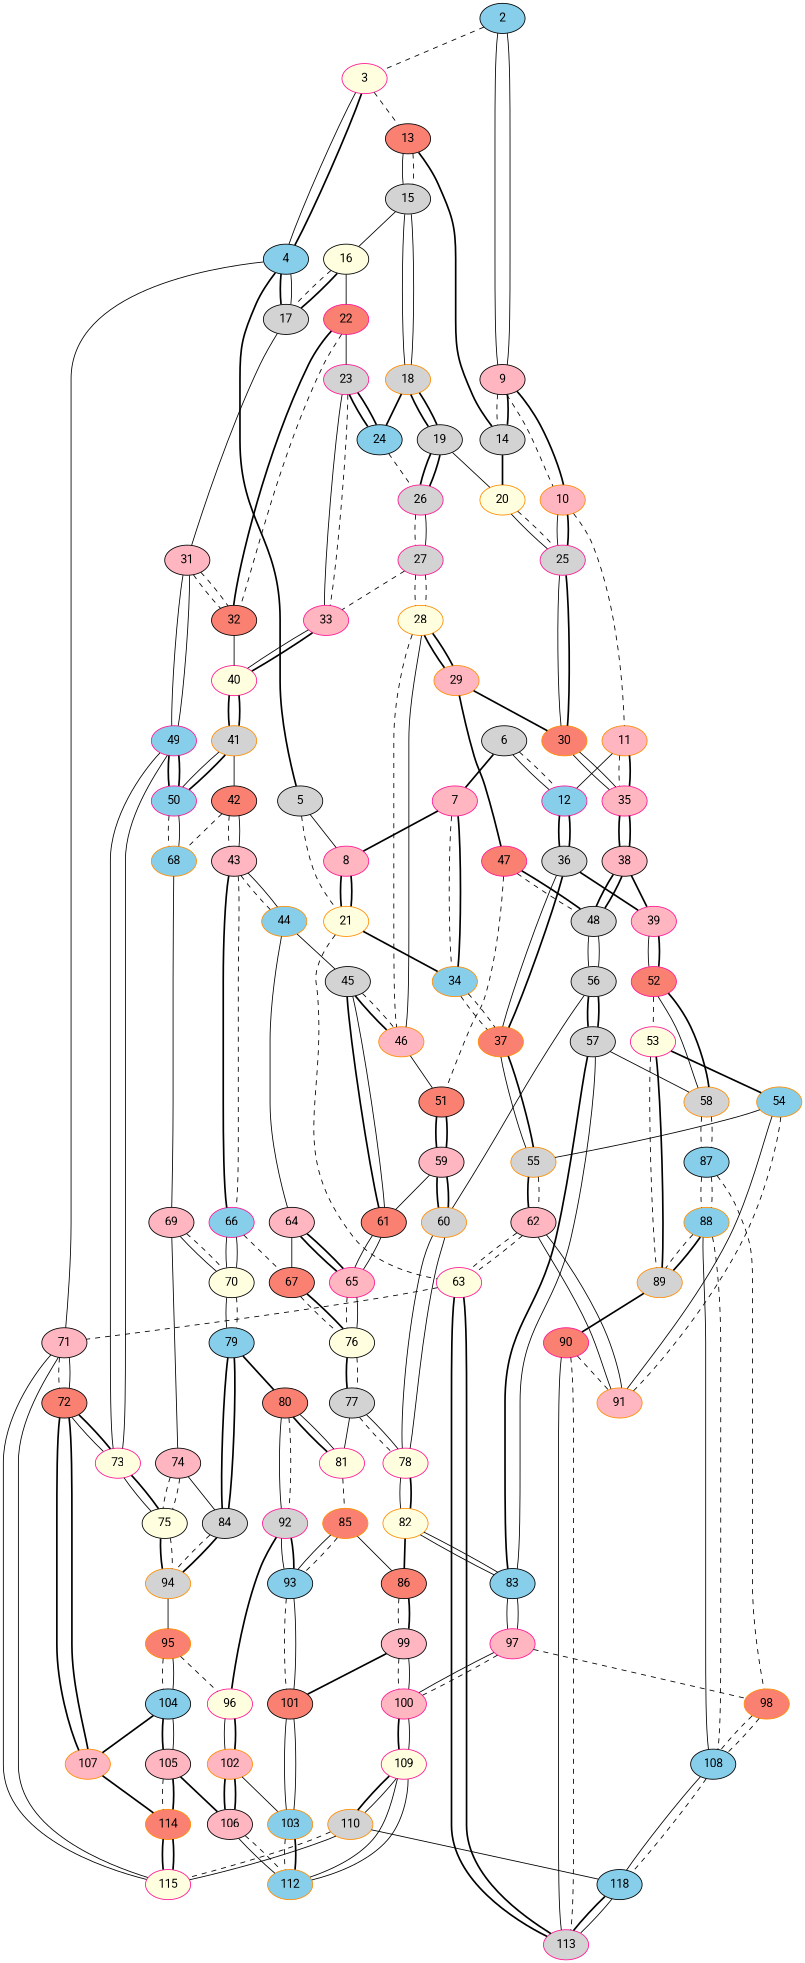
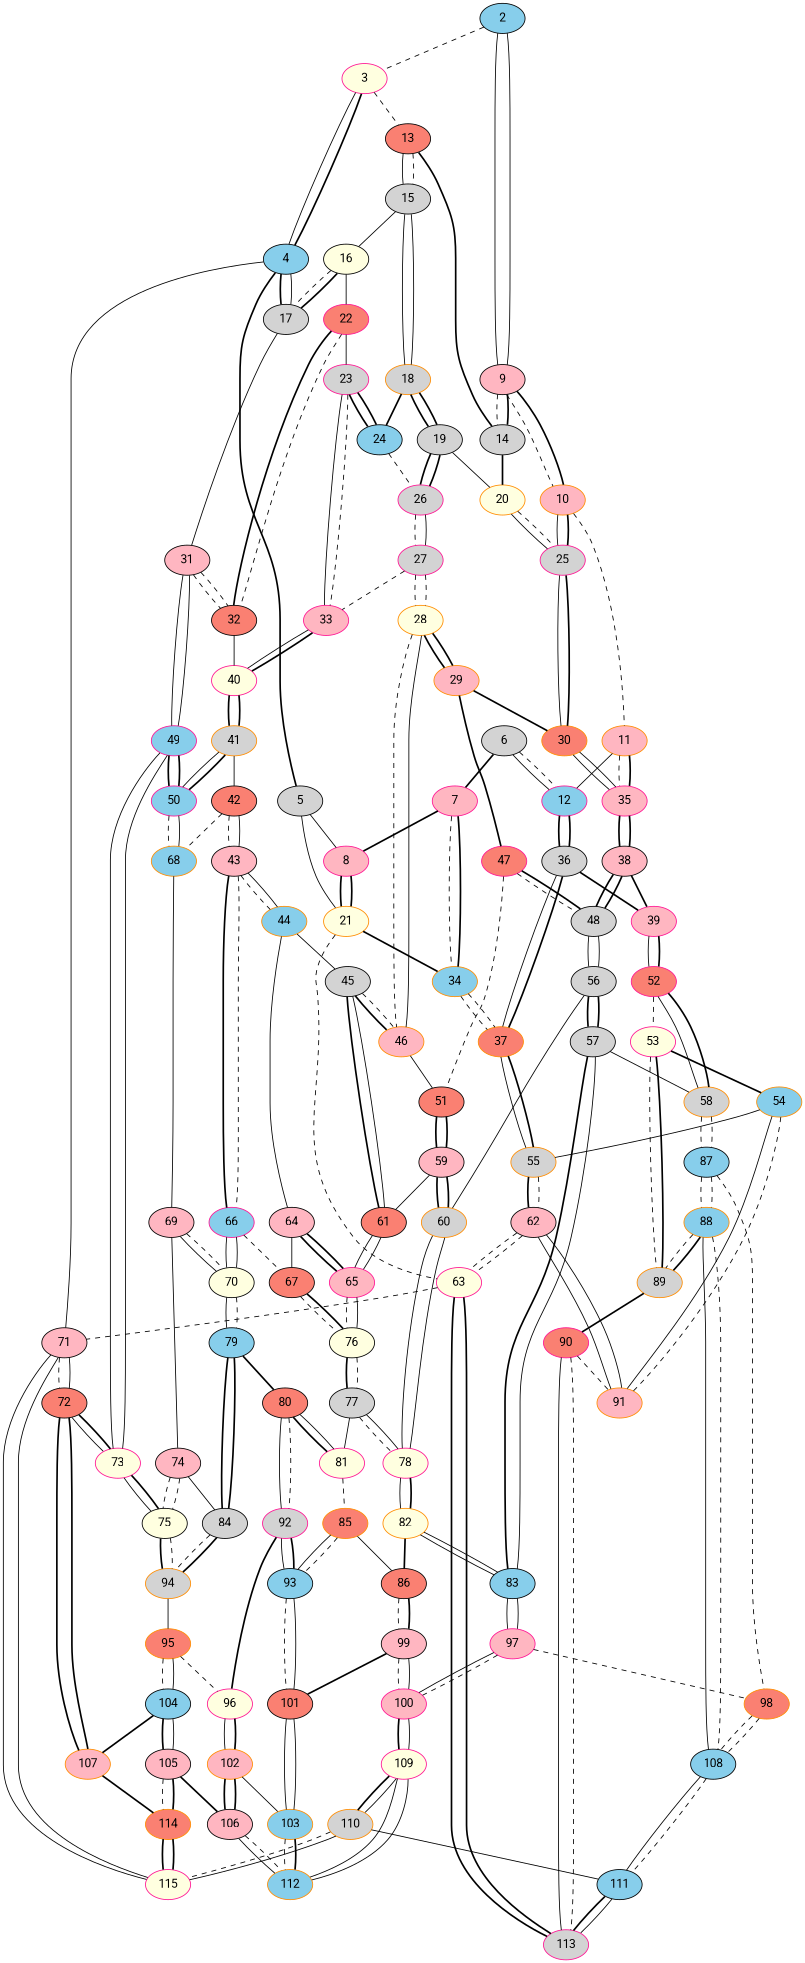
(312, 865) -> (312, 865)
(620, 1885) -> (620, 1885)
